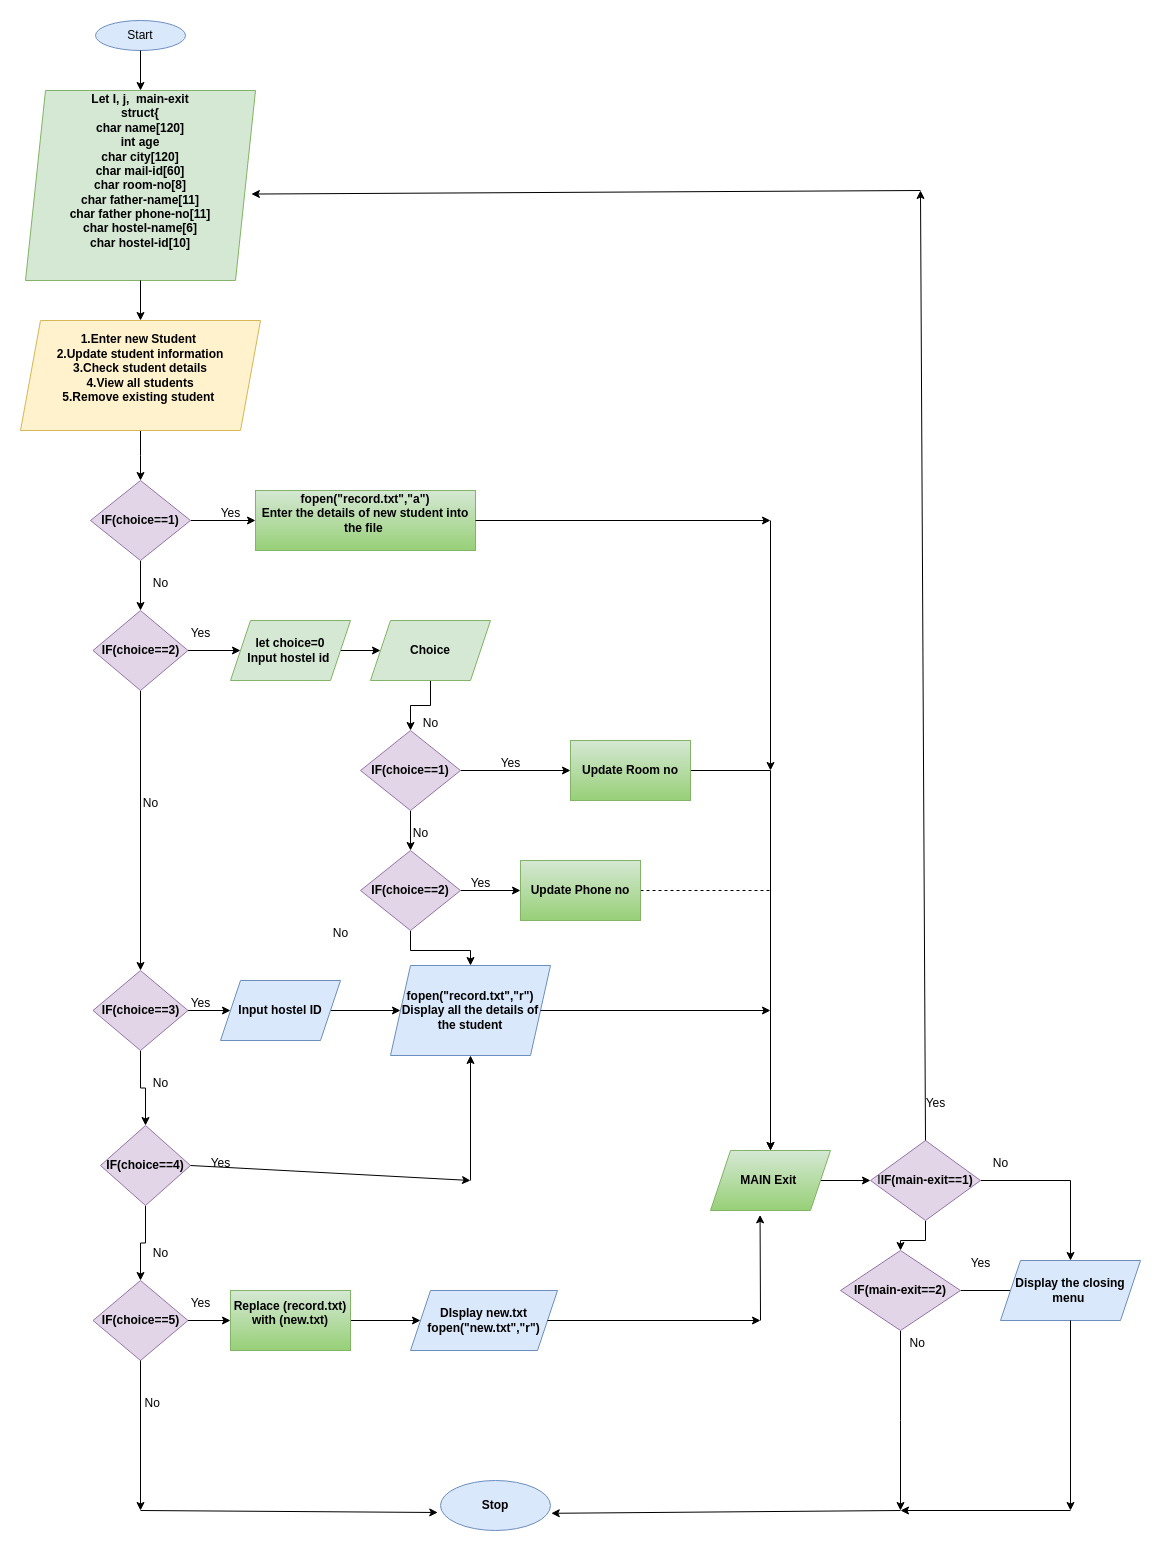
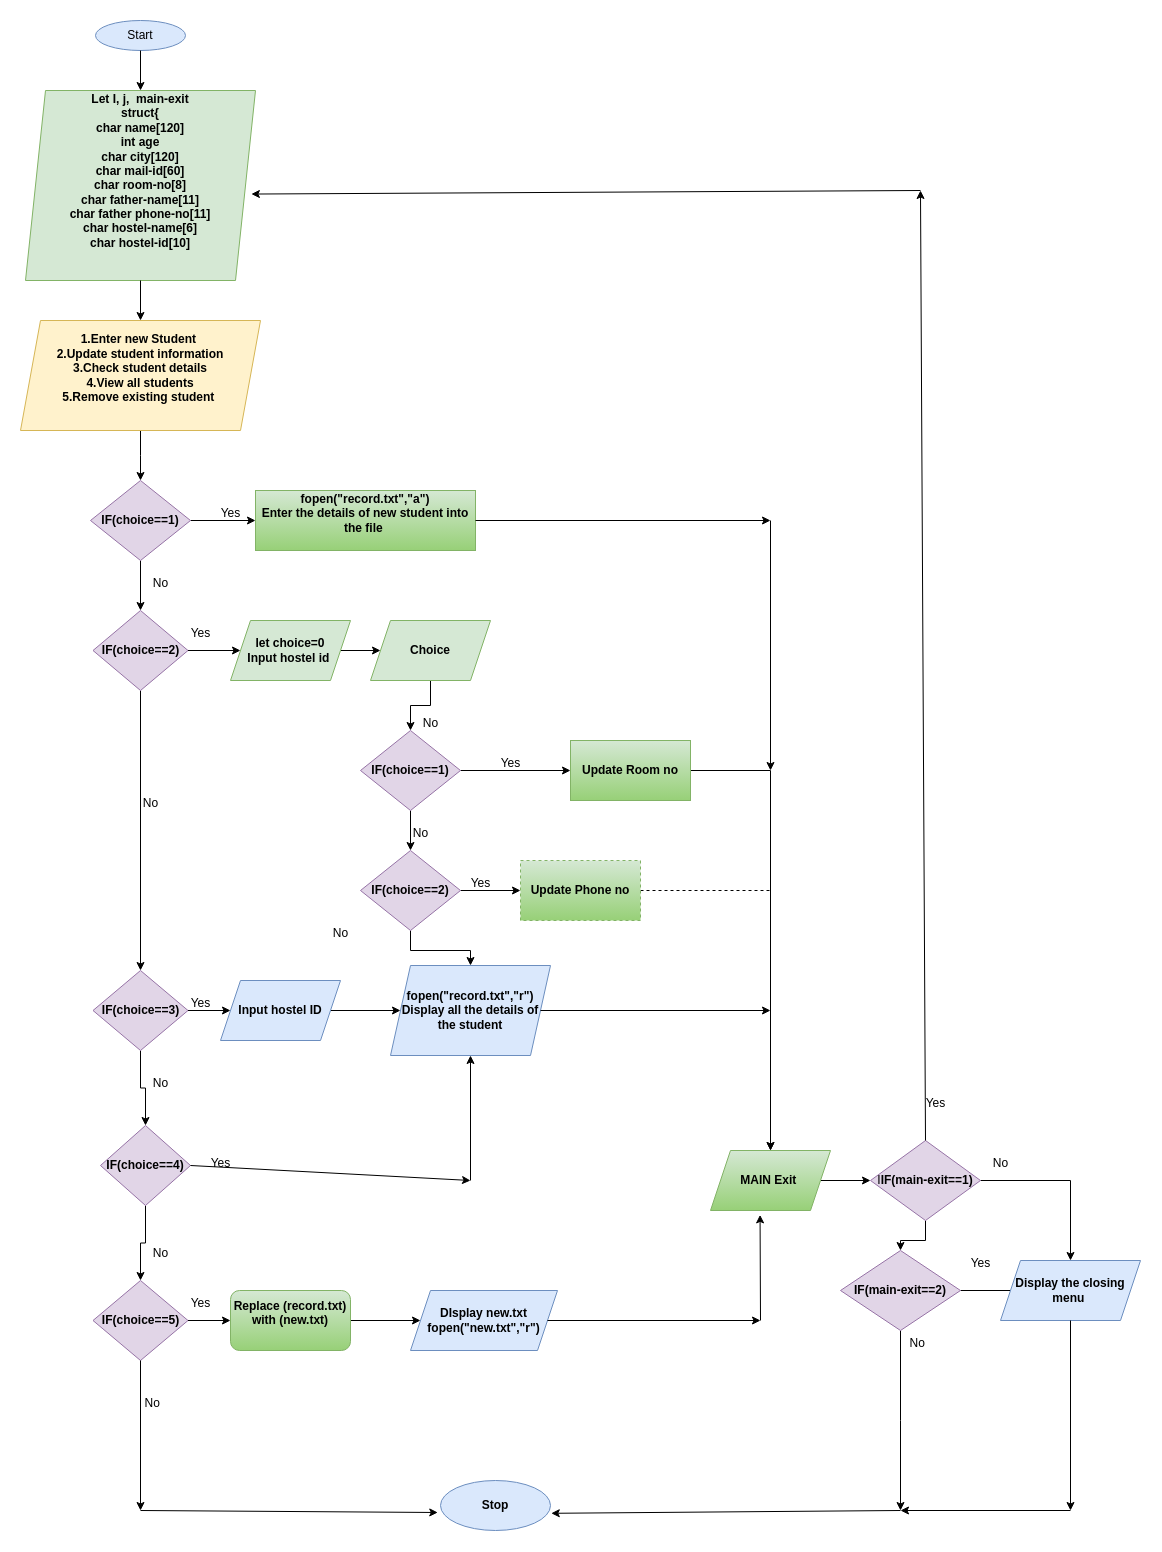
(581, 891) -> (581, 891)
(291, 1321) -> (291, 1321)
